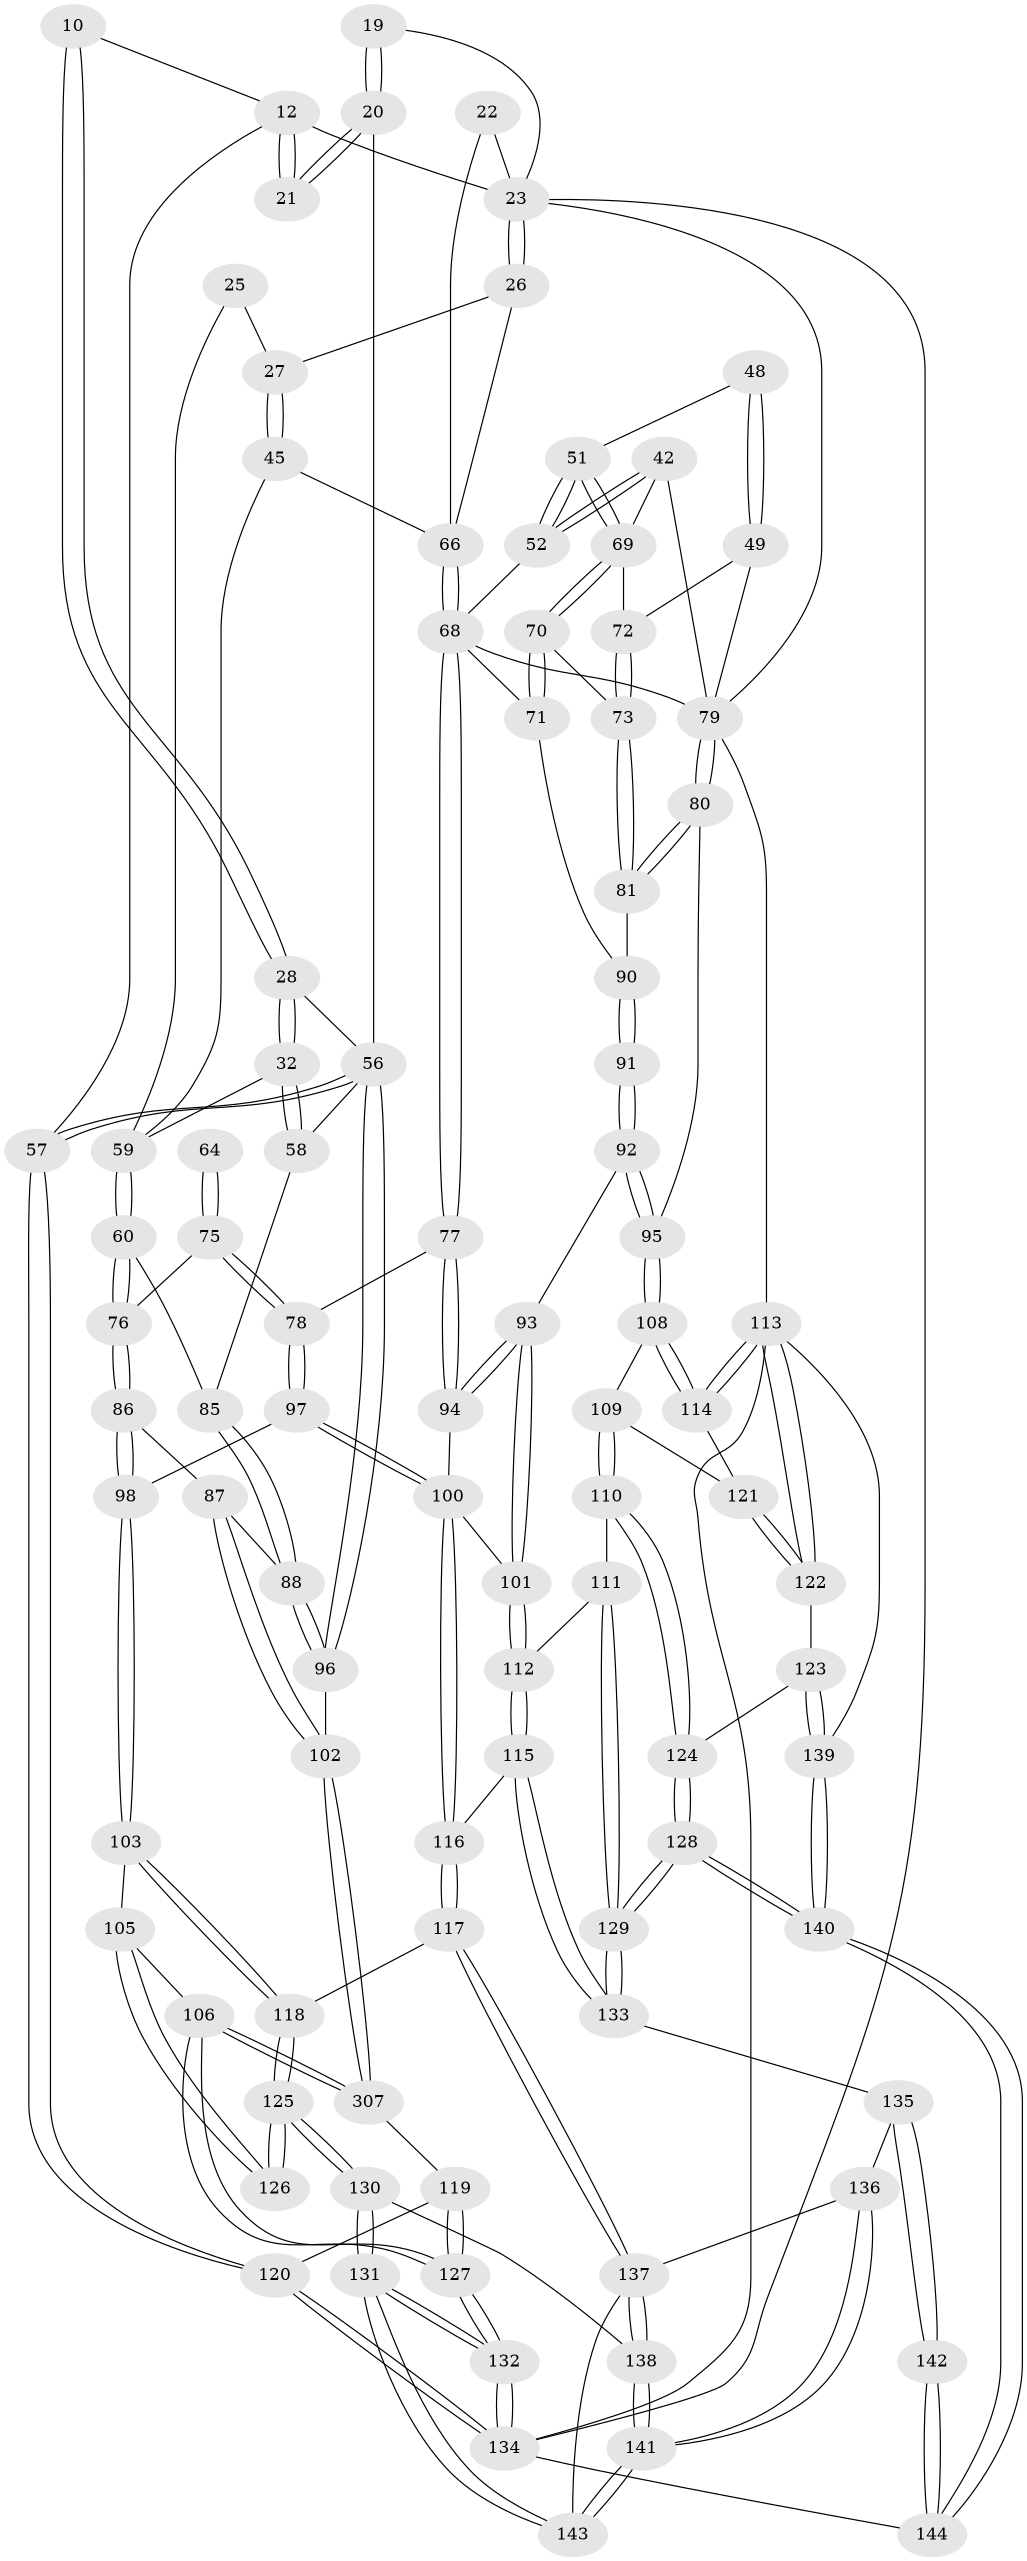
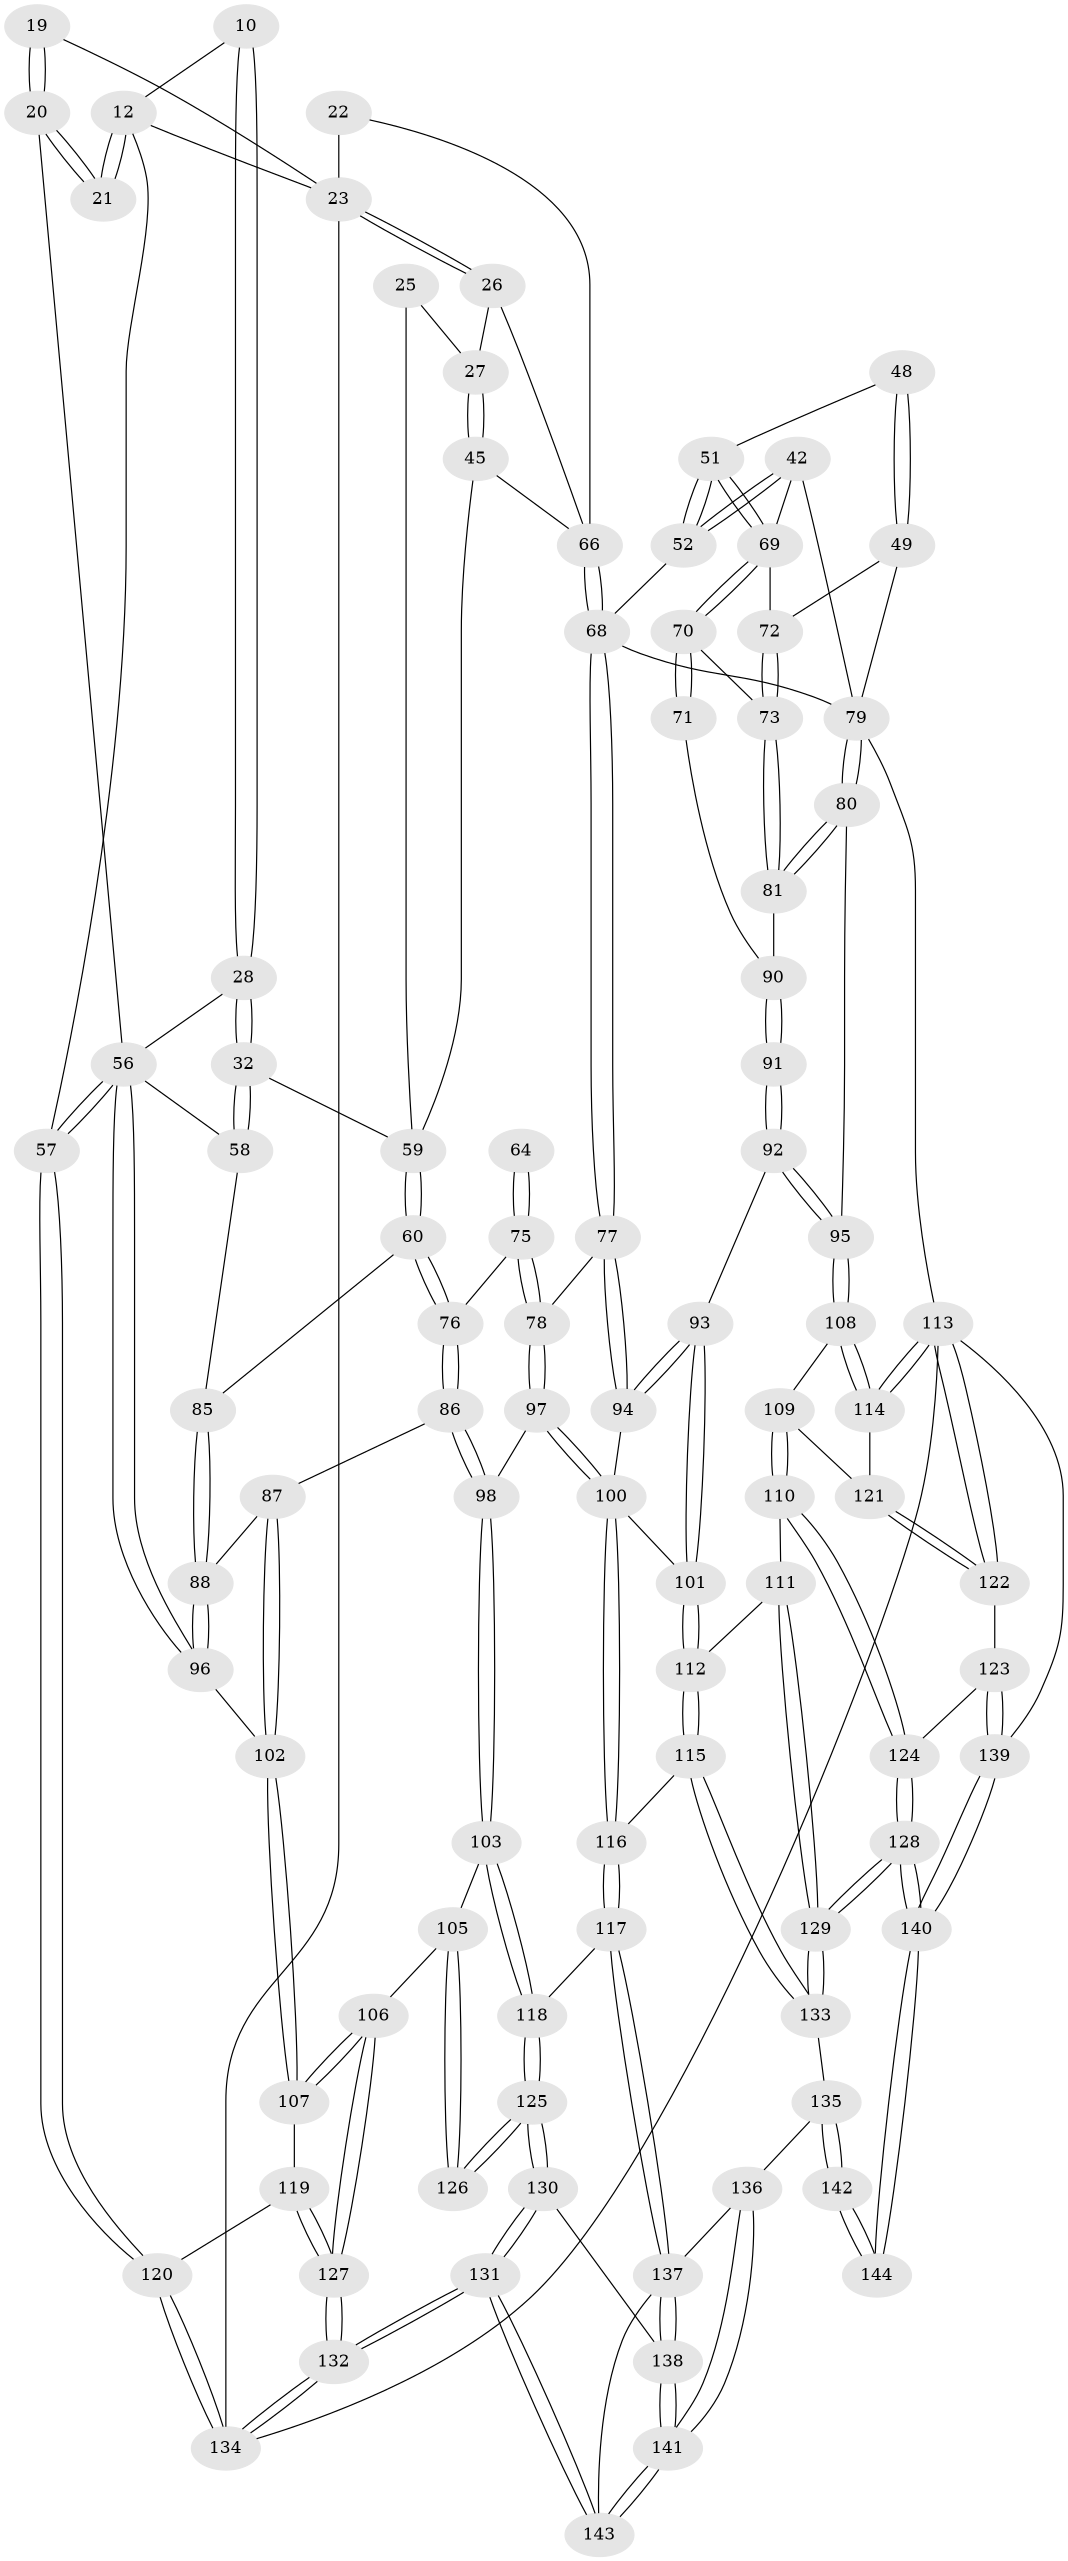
(822, 378) -> none
(494, 675) -> none
(369, 2102) -> (294, 2102)
(718, 2494) -> none
